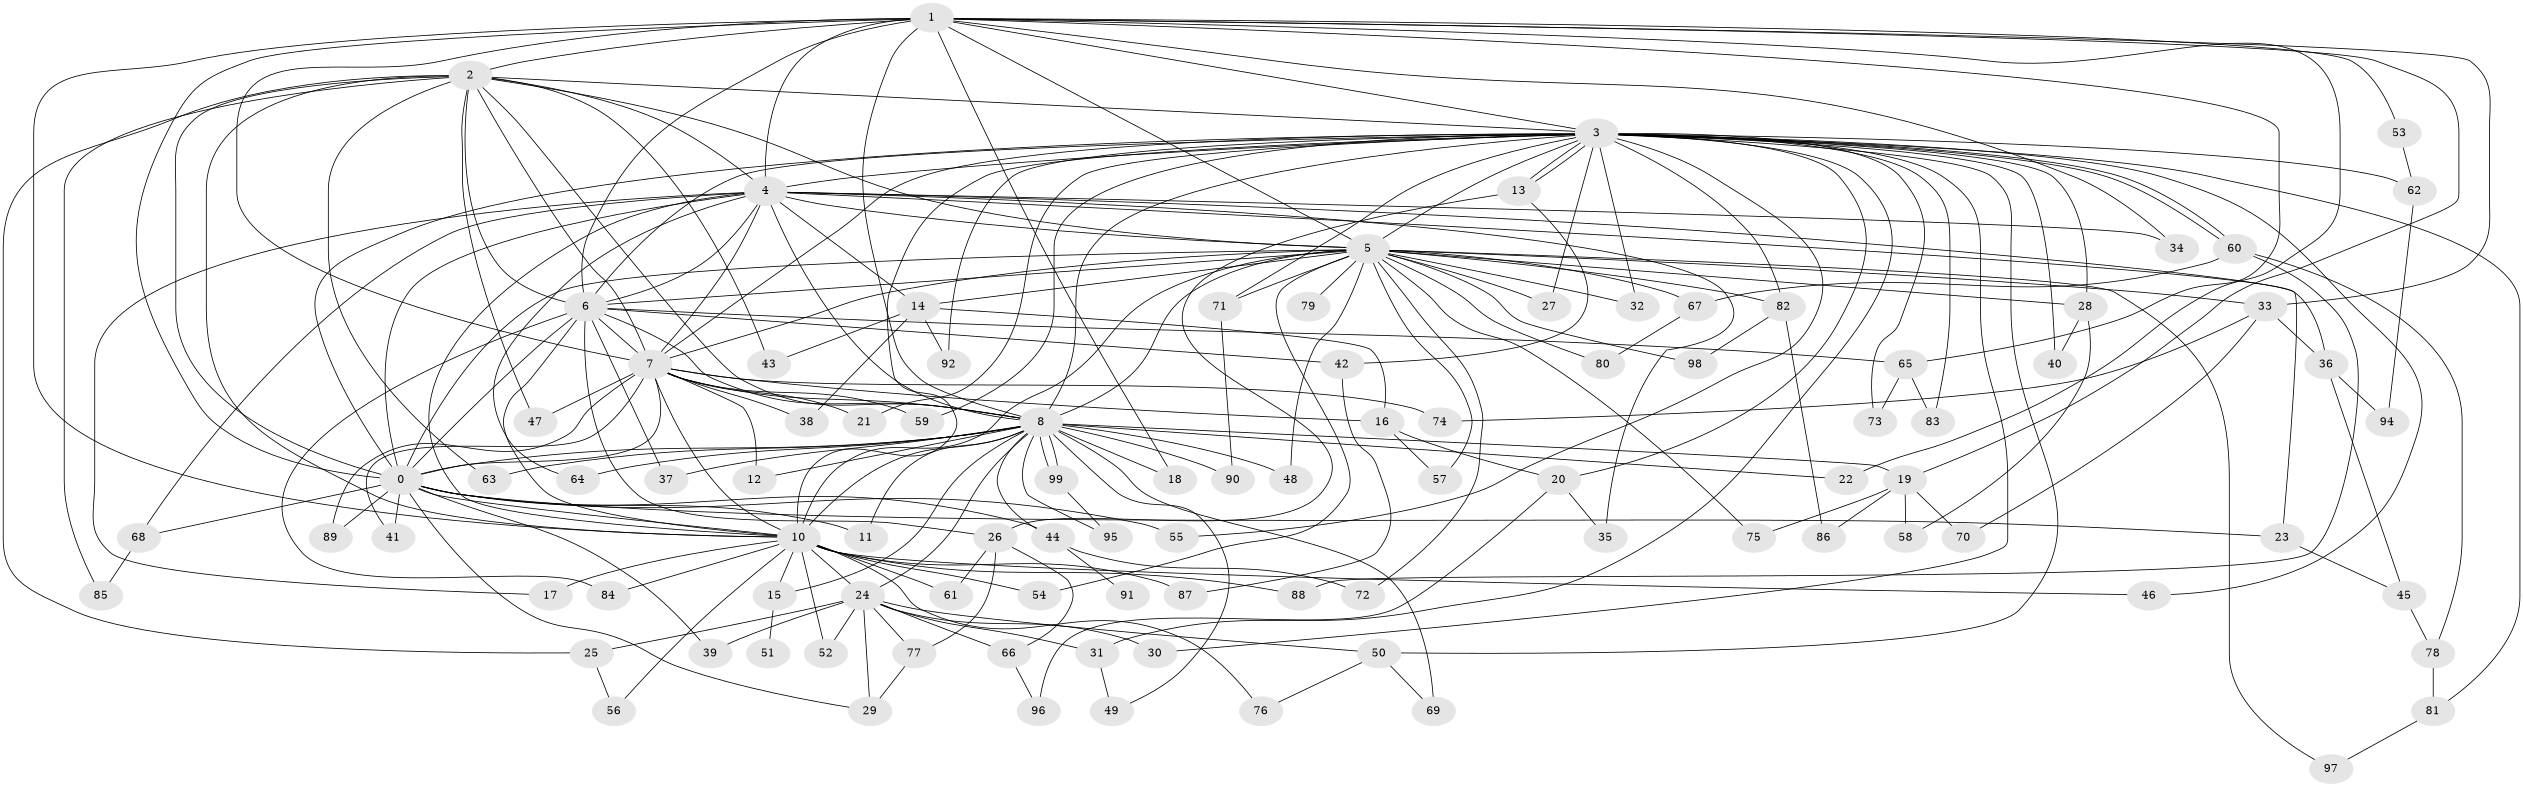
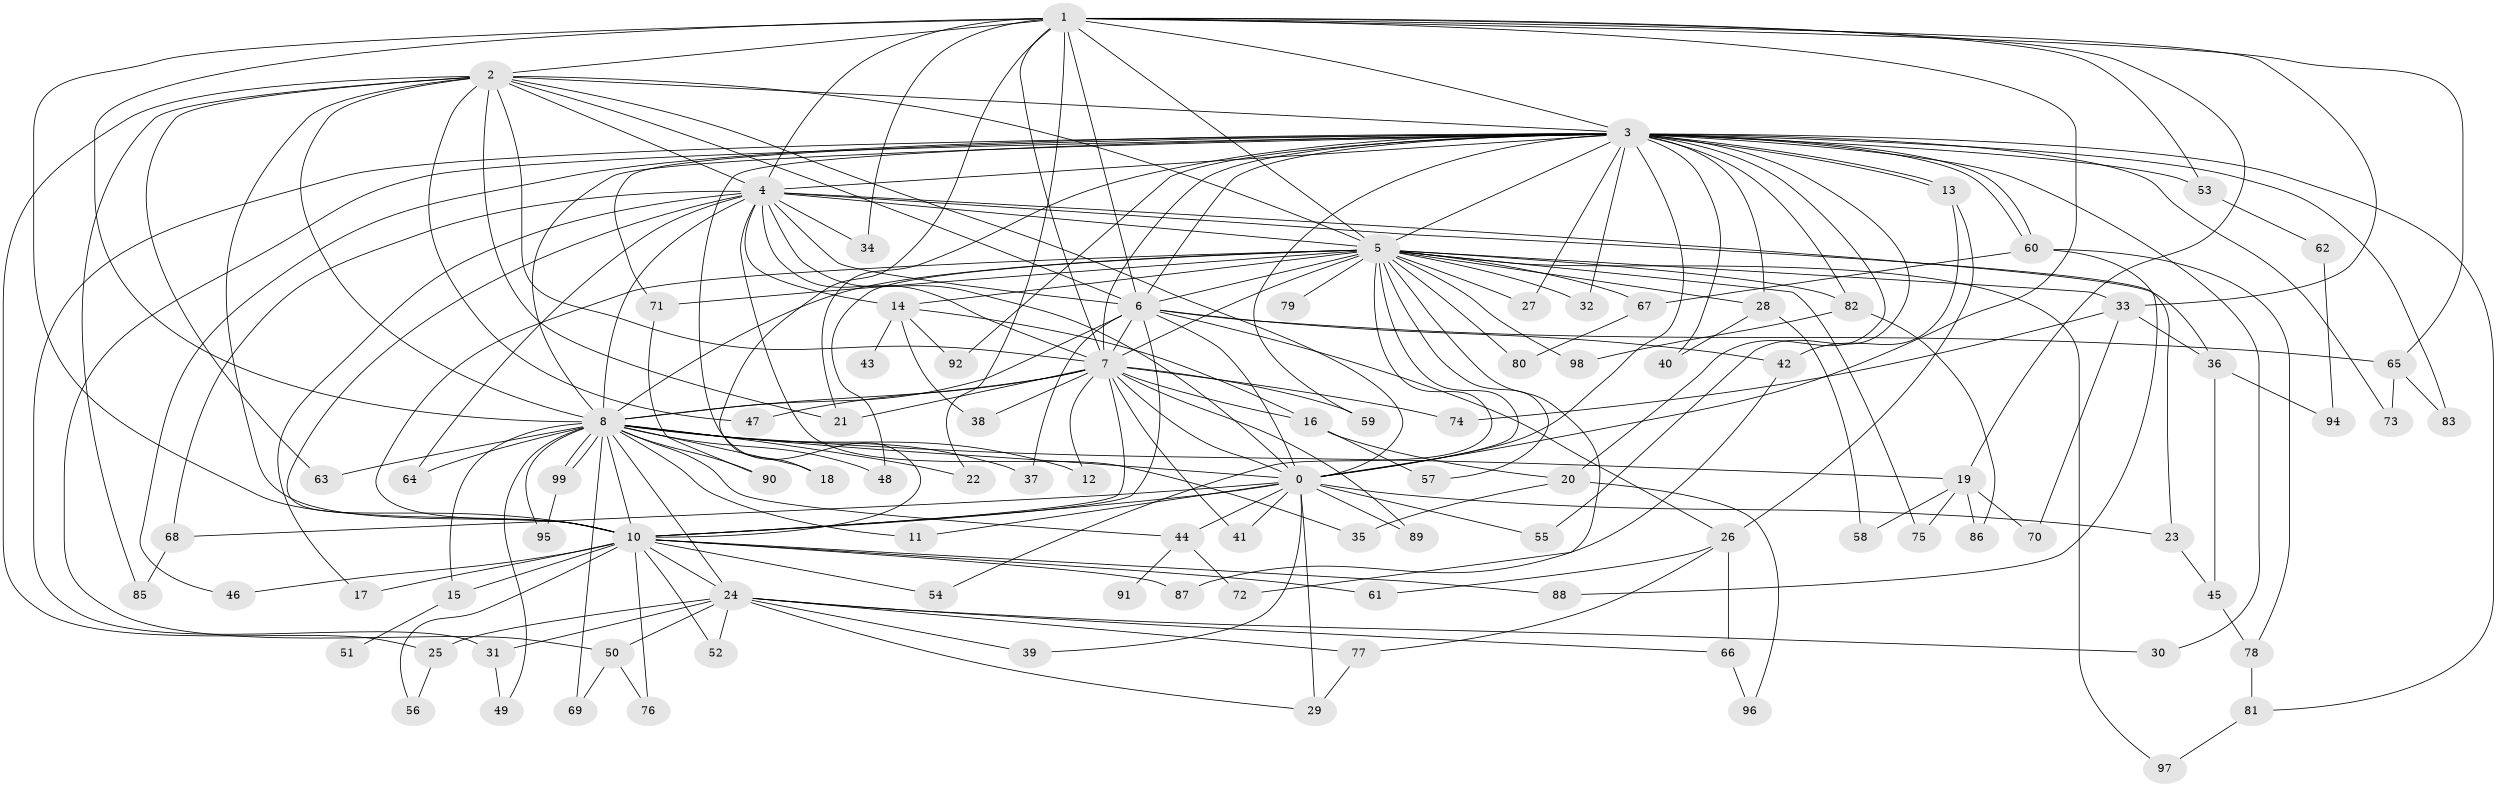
(2009, 144) -> (1934, 150)
(659, 165) -> (561, 336)
(609, 596) -> none
